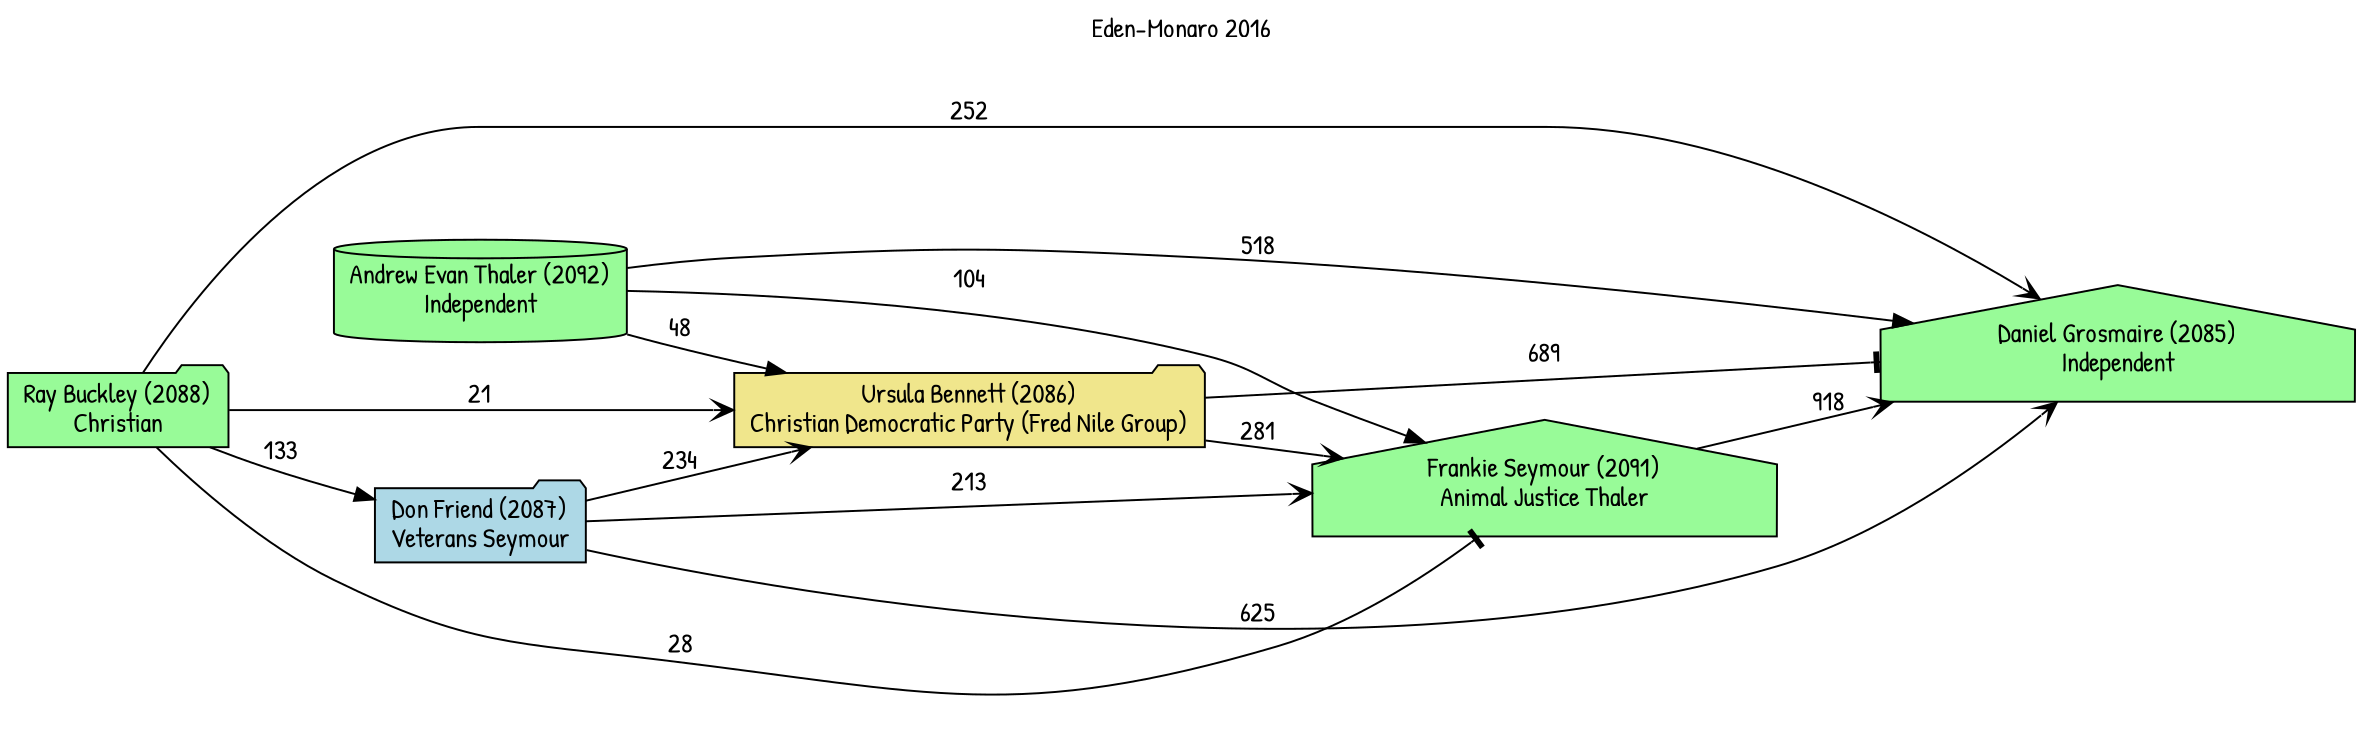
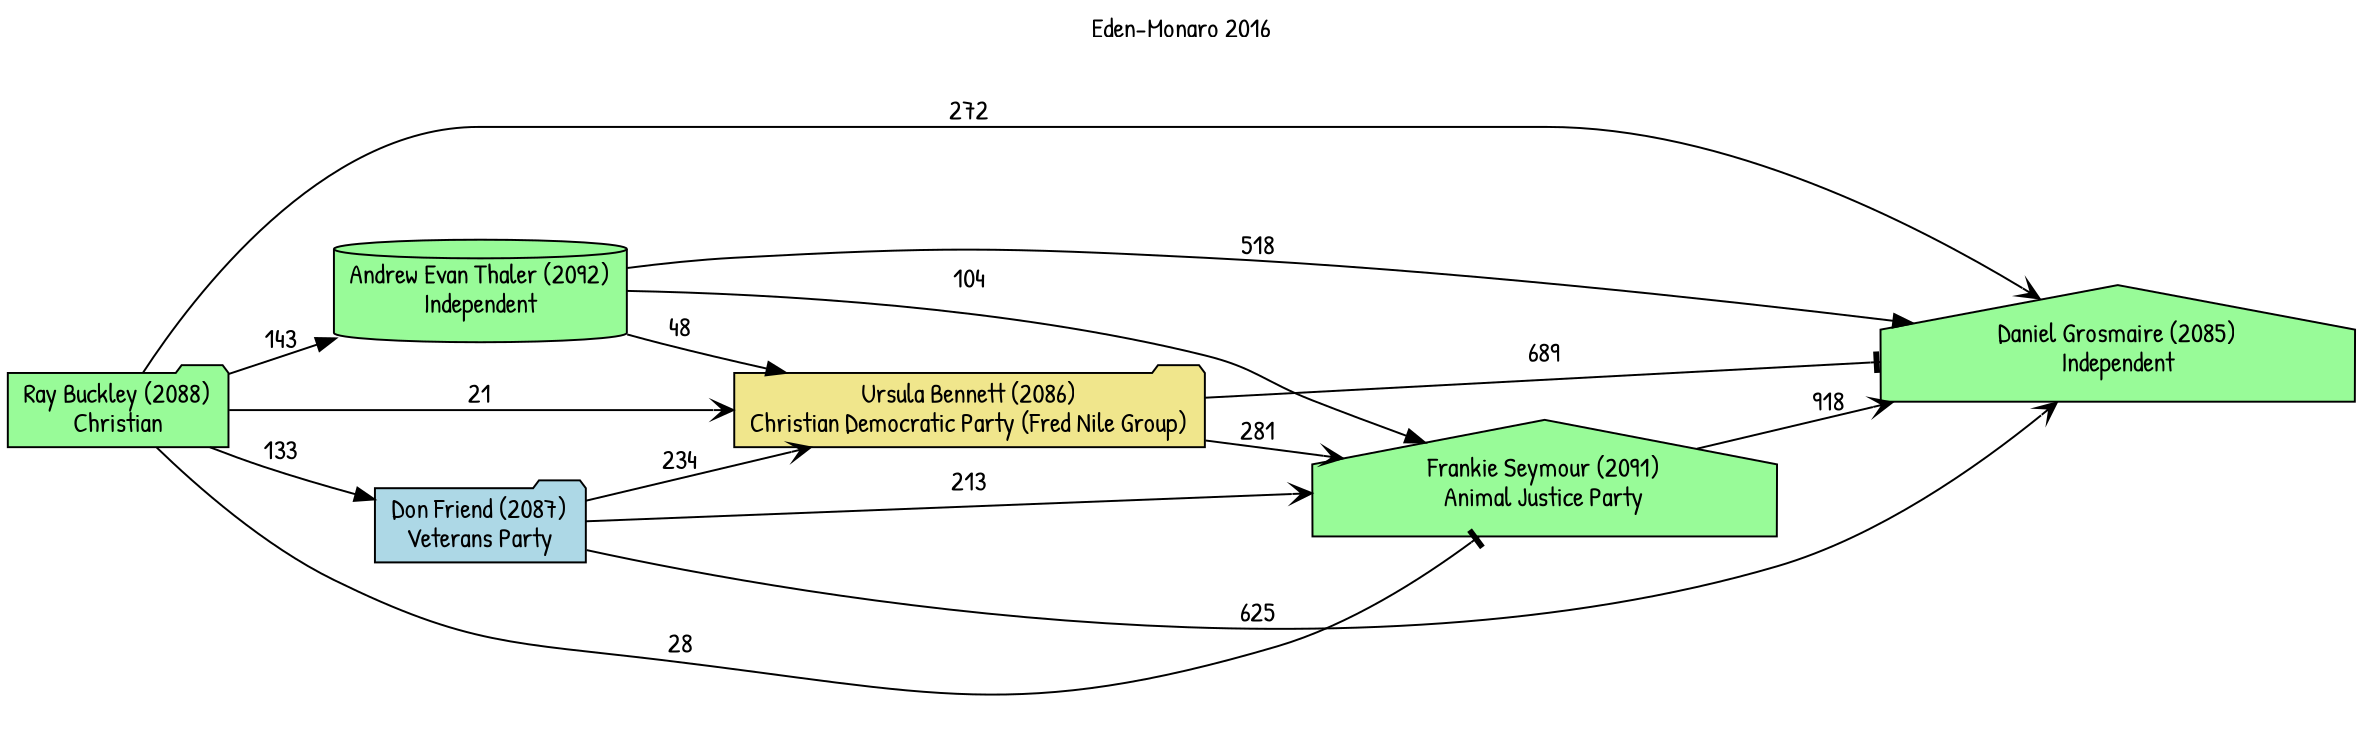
(970, 112) -> (970, 112)
none -> (273, 359)
(1545, 484) -> (1545, 484)
(480, 525) -> (480, 525)
